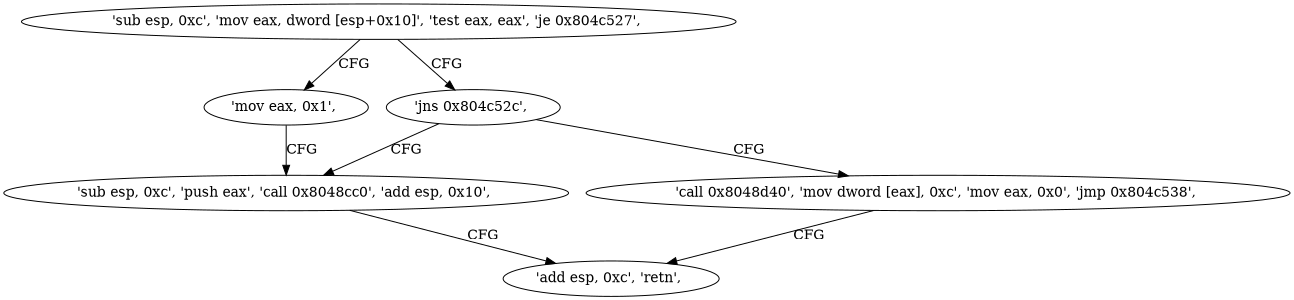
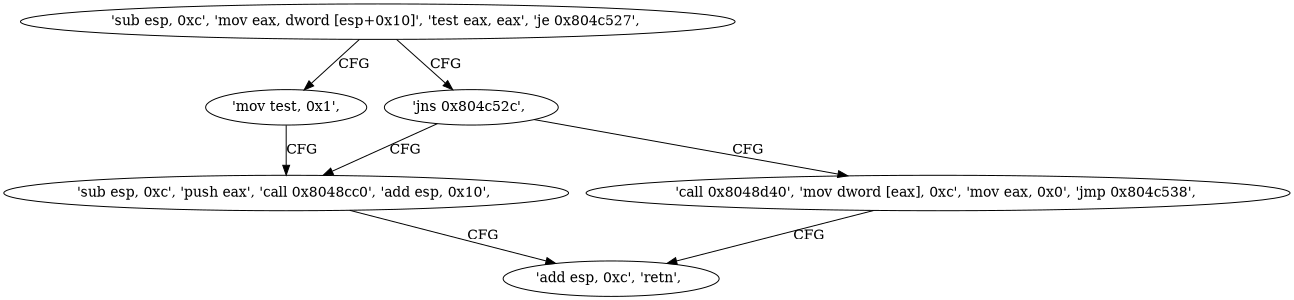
(286, 107) -> (286, 107)
